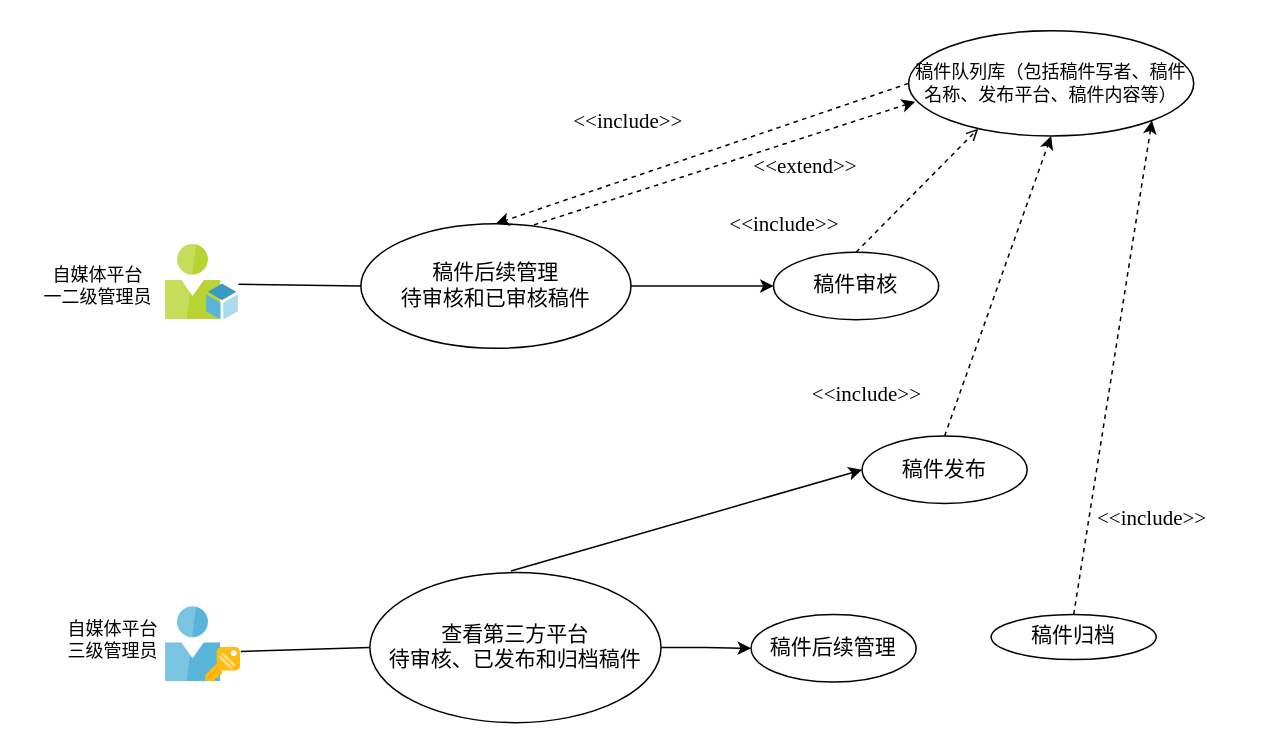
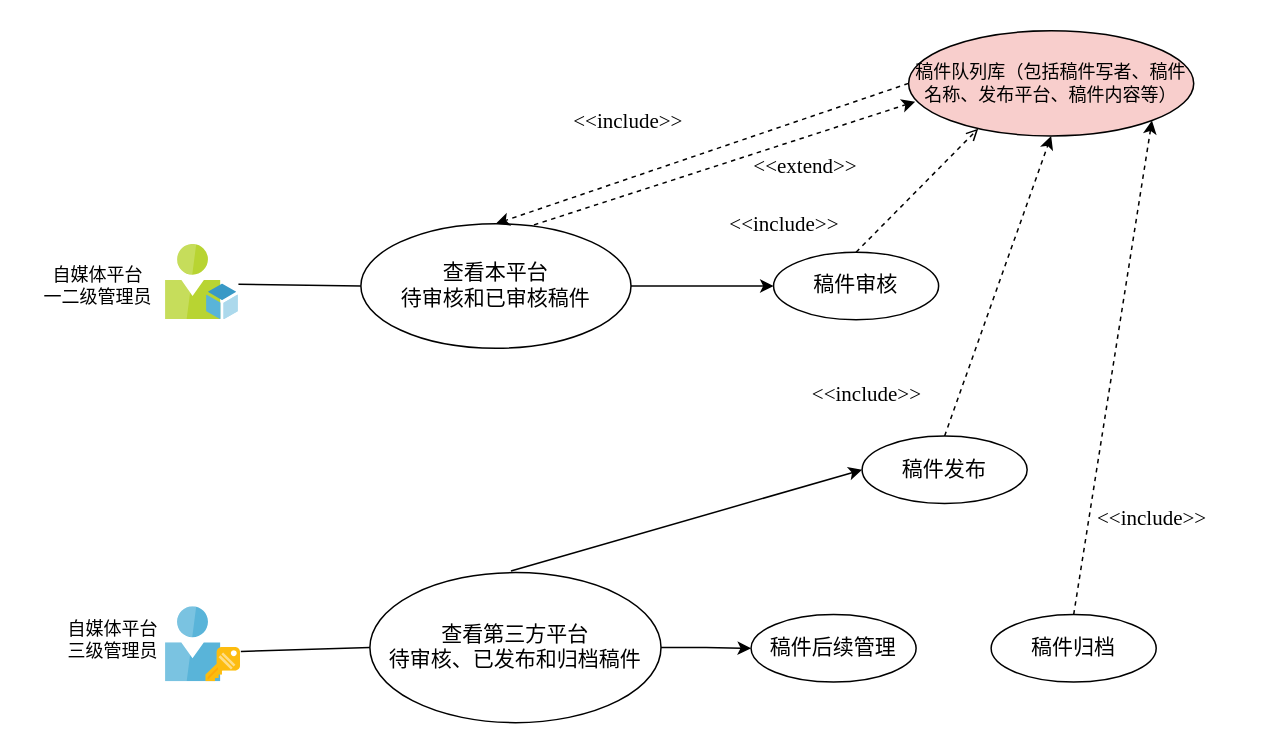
(1051, 83) -> (1051, 83)
(496, 286) -> (496, 286)
(1073, 637) -> (1073, 648)
